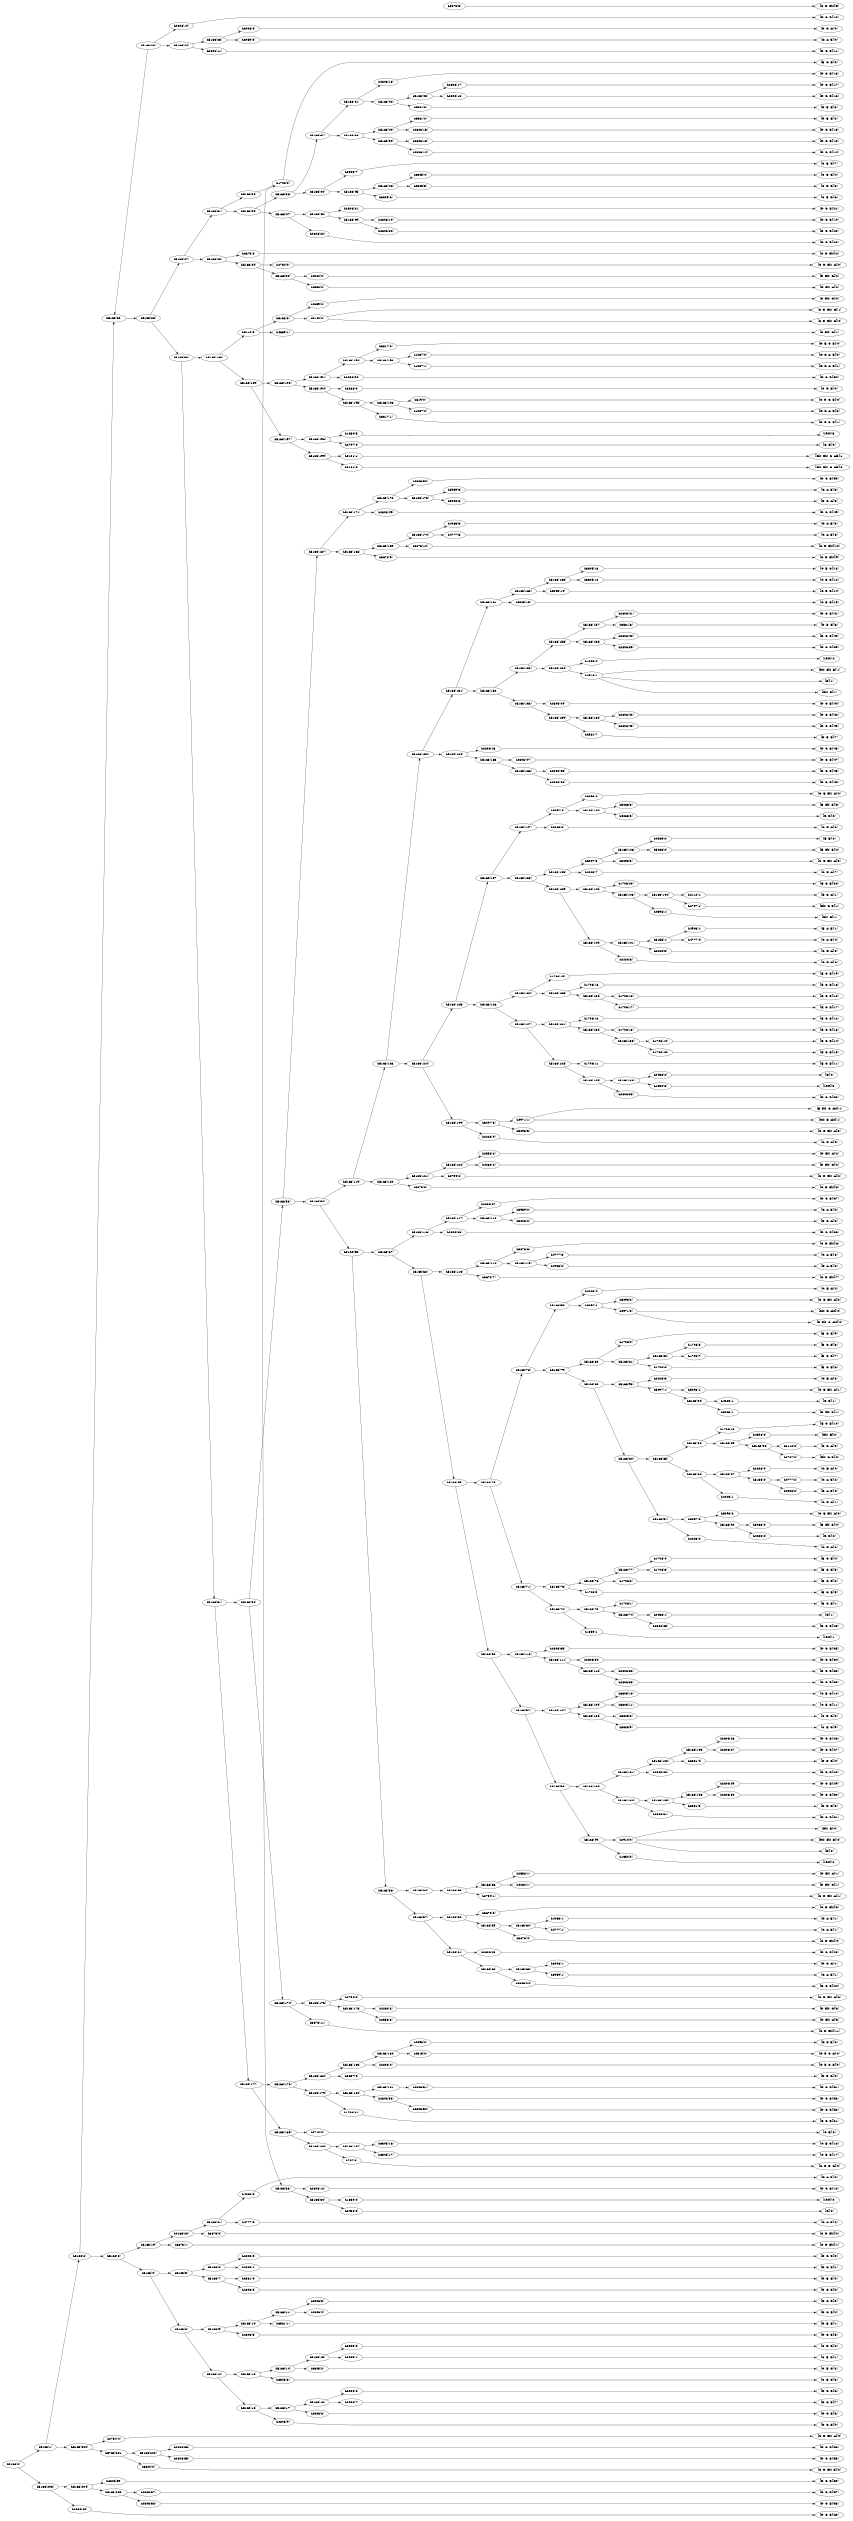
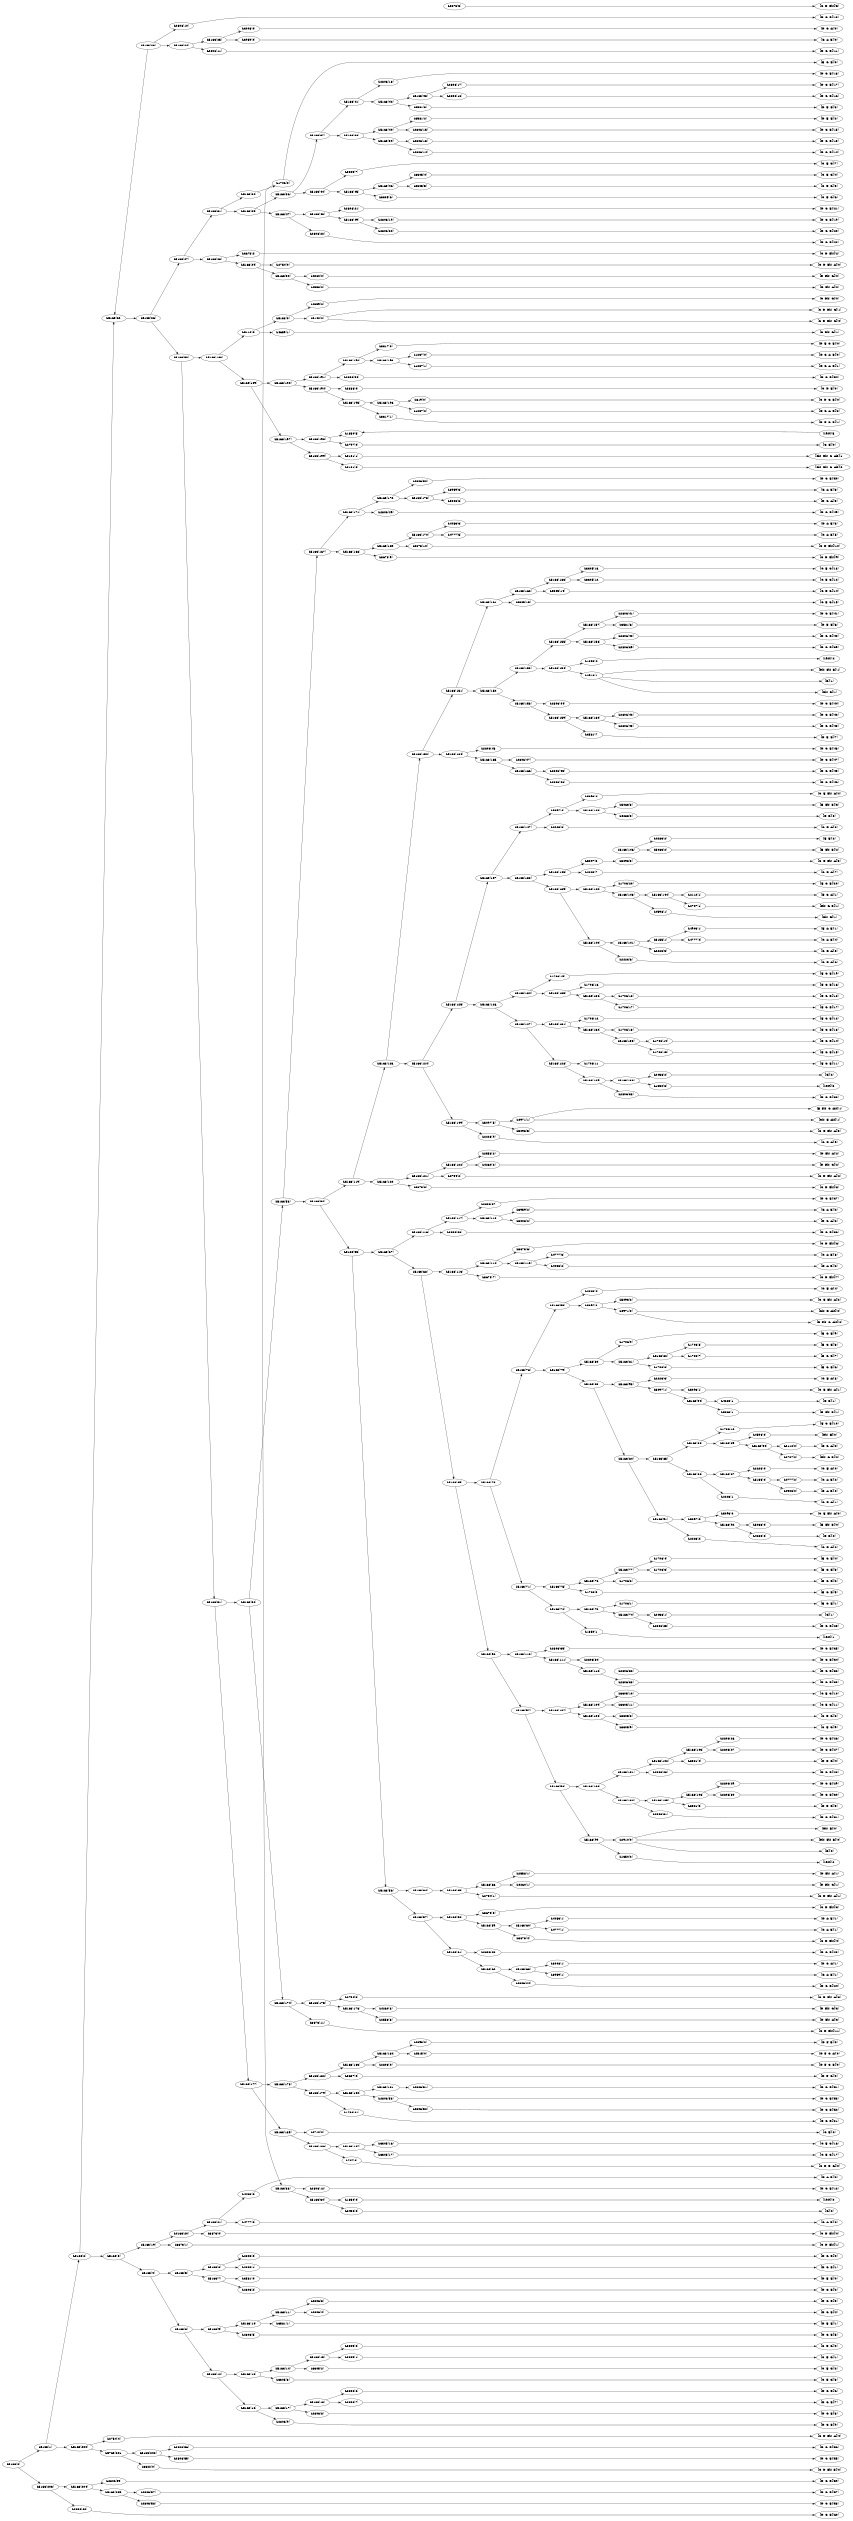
(590, 436) -> (592, 432)
(608, 856) -> none
(609, 1671) -> none
